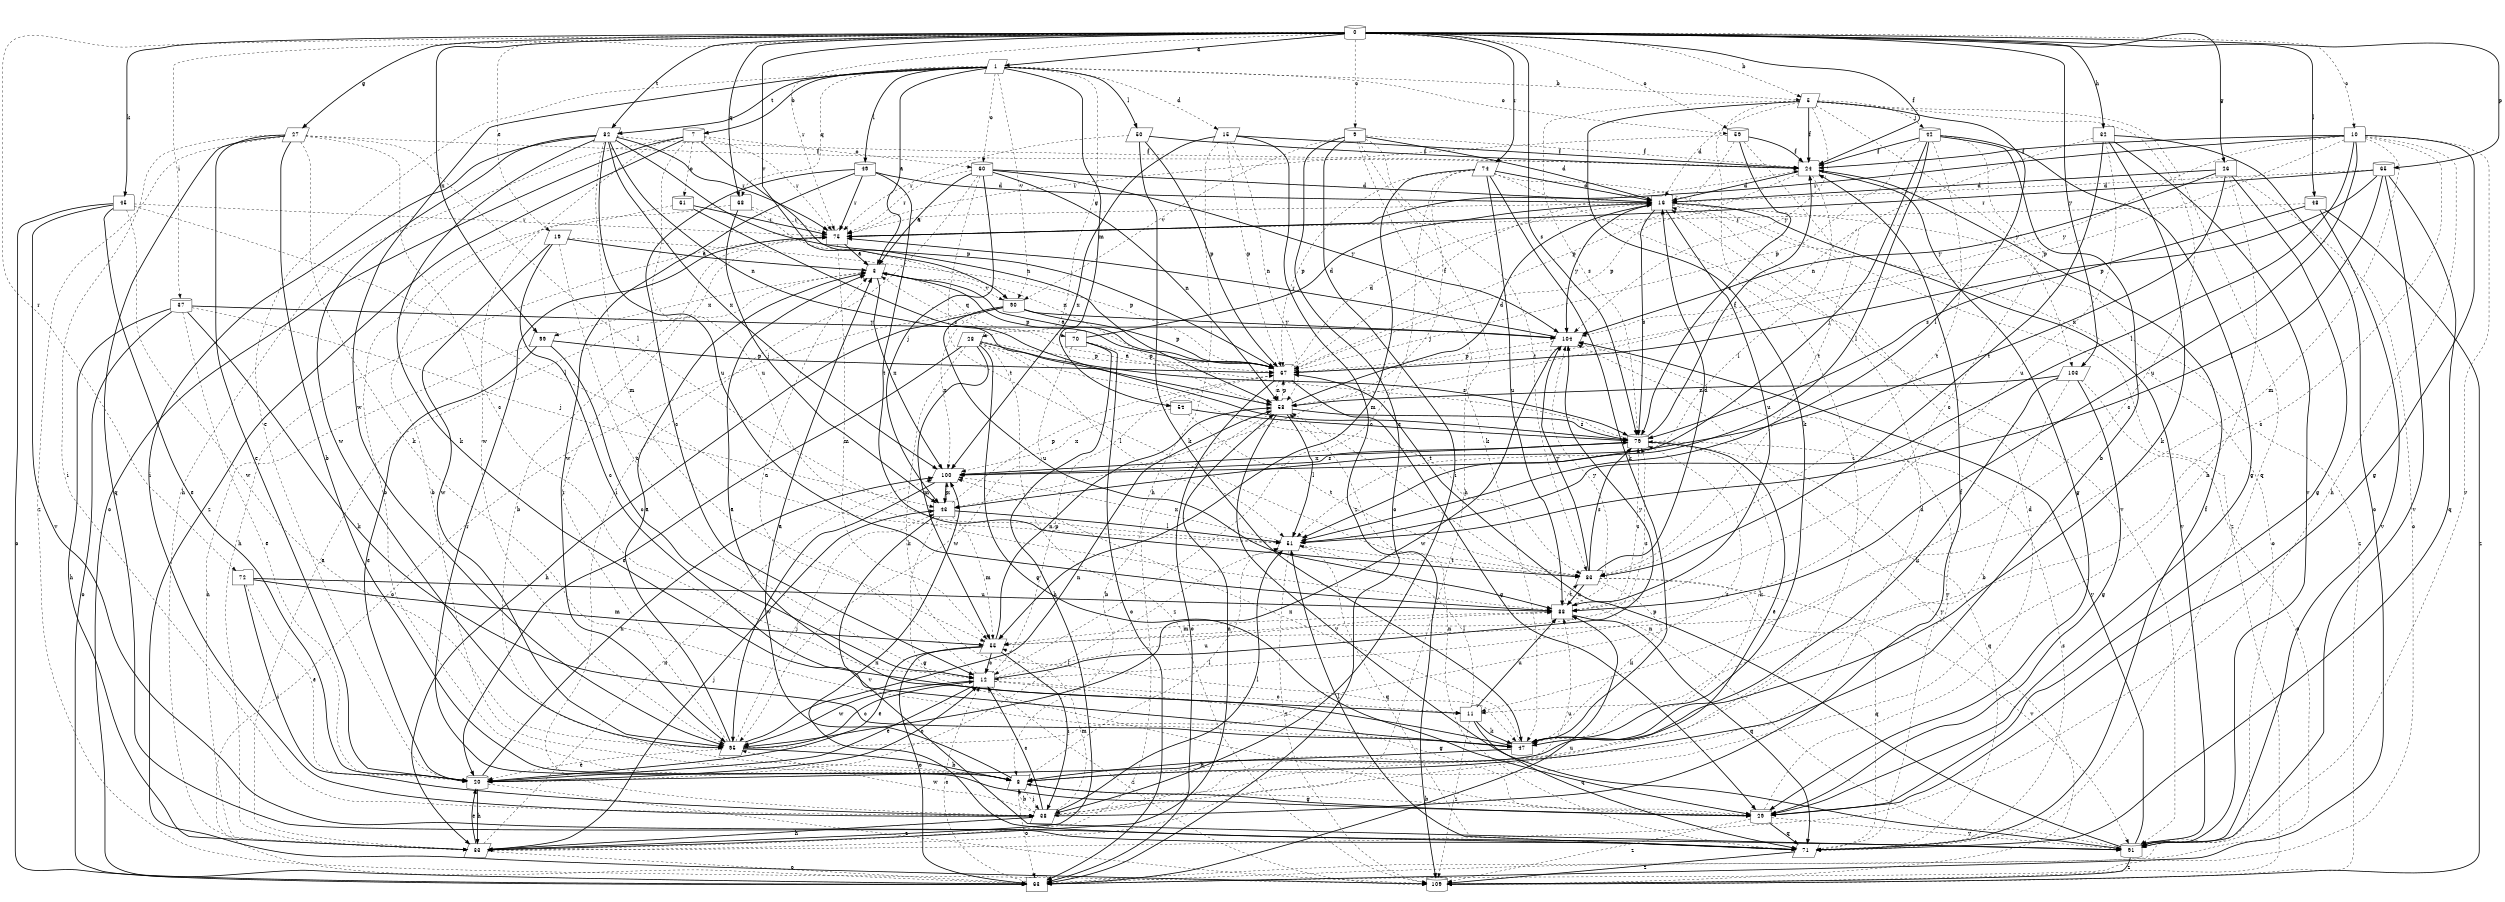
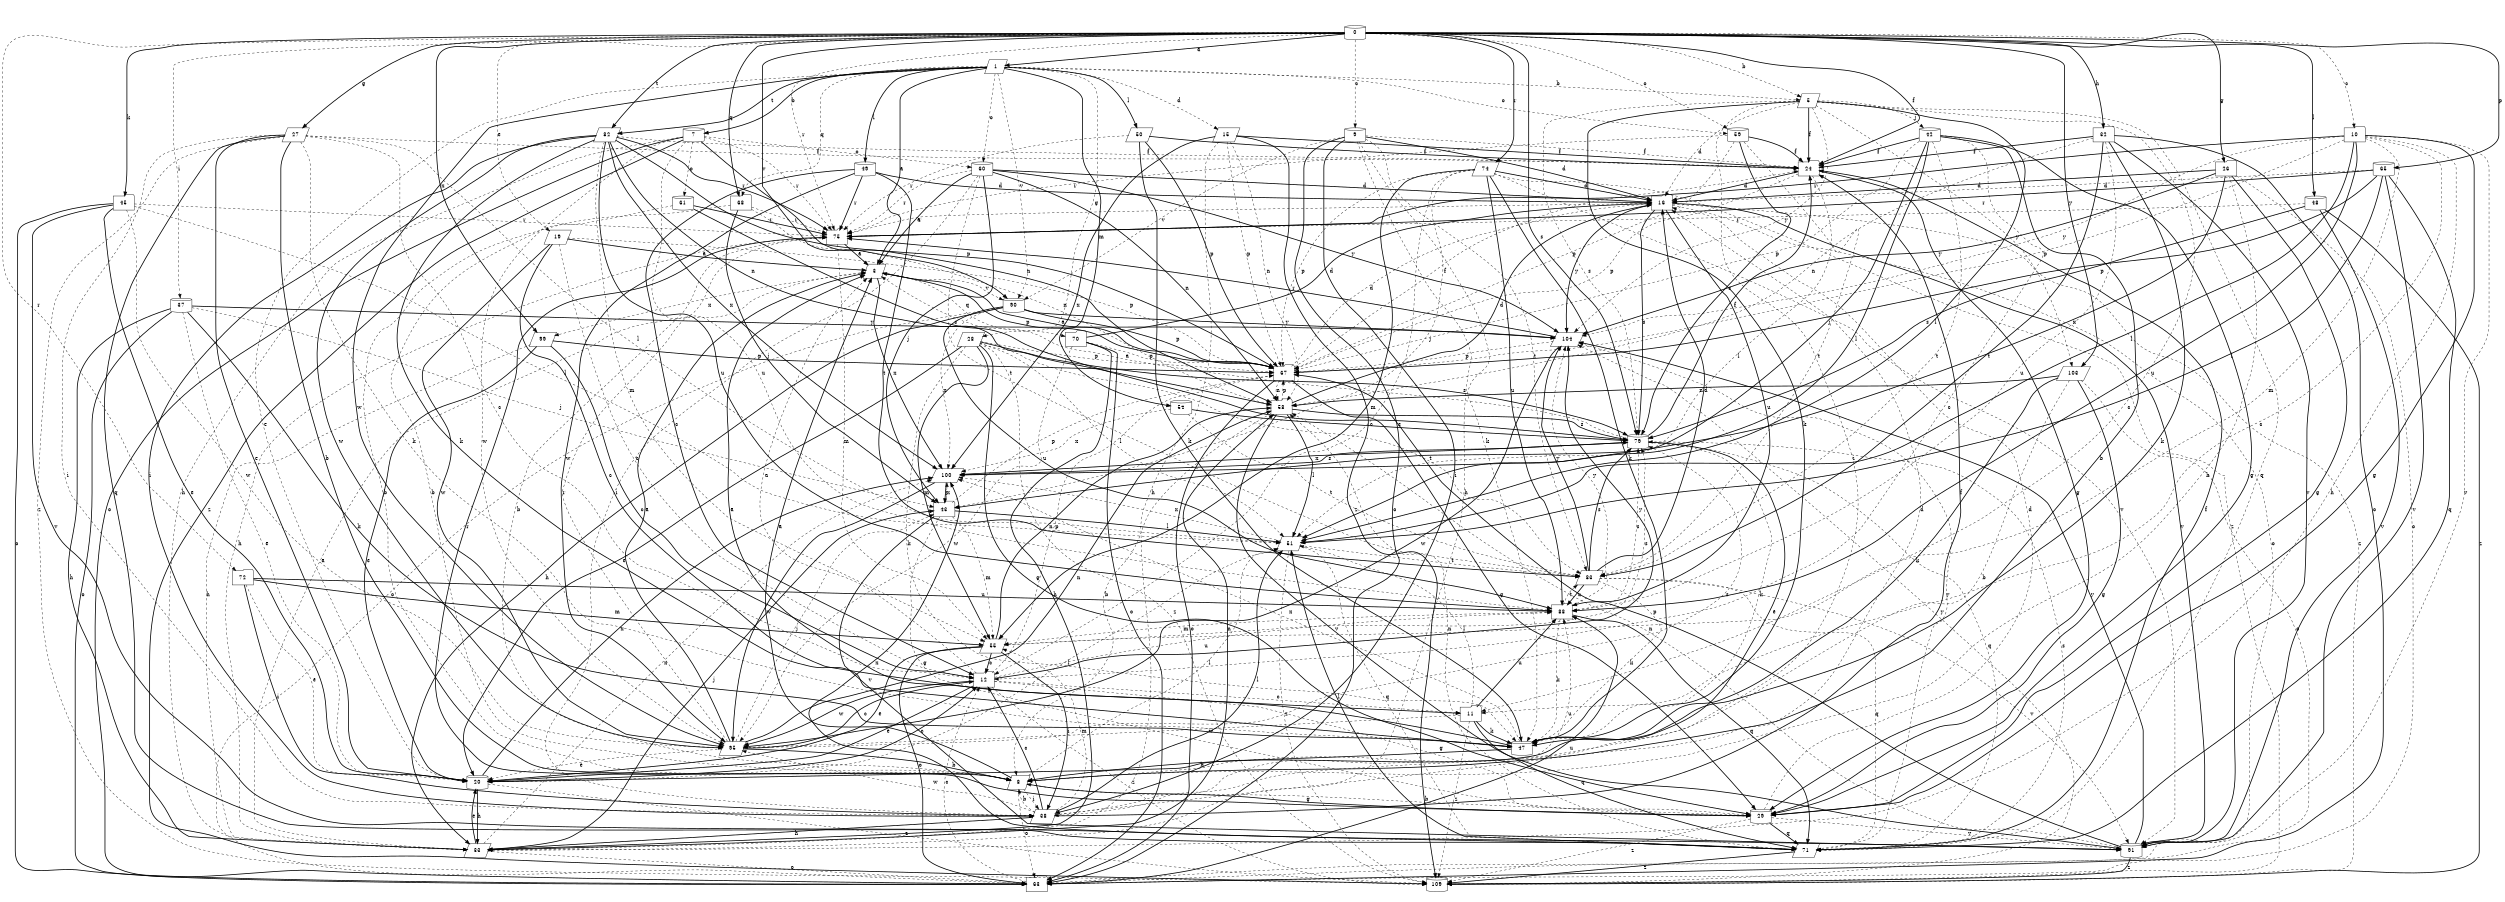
(2083, 145) -> (1958, 152)
none -> (1556, 684)
none -> (1104, 734)
